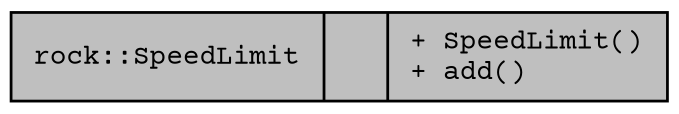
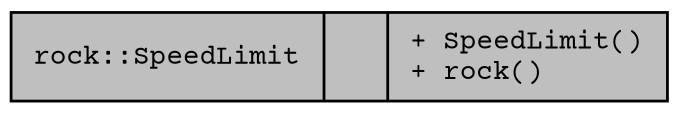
(469, 71) -> (478, 71)
